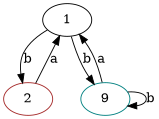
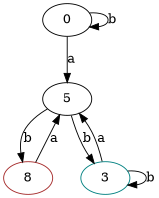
(67, 20) -> (67, 99)
none -> (67, 20)
(28, 99) -> (28, 178)
(105, 99) -> (105, 178)
